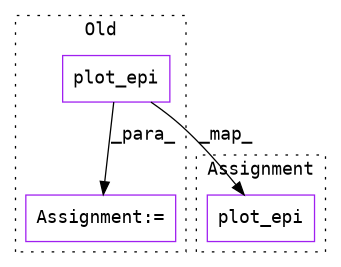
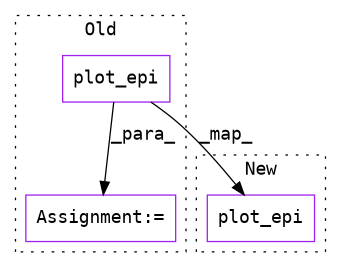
(261, 170) -> (261, 170)
